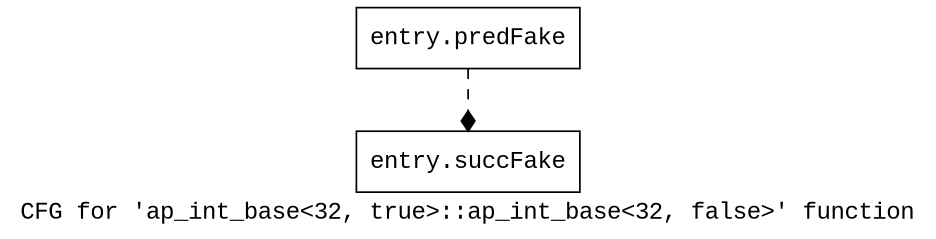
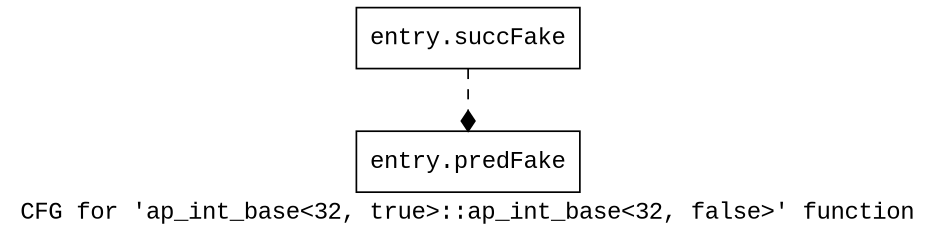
(468, 90) -> (468, 90)
